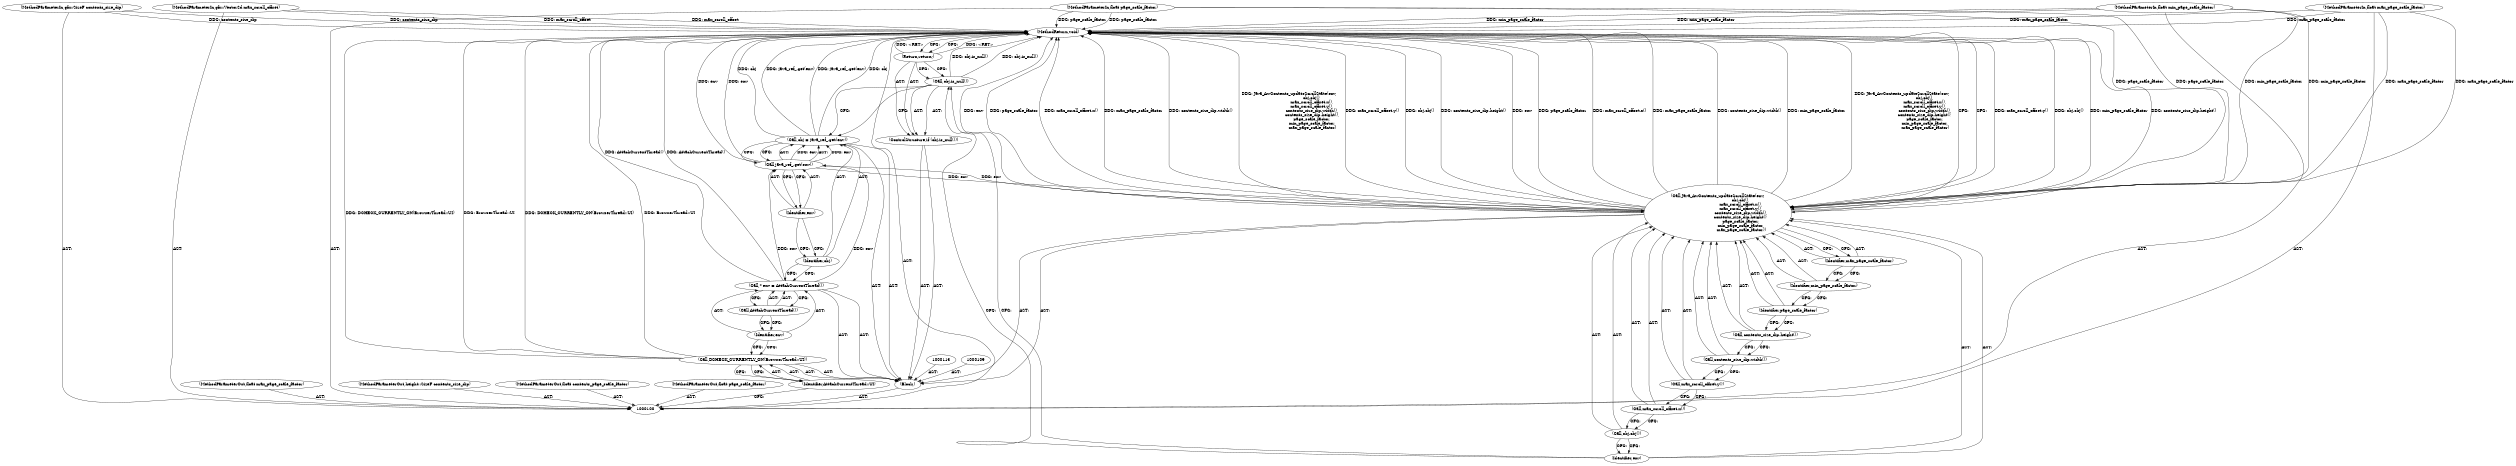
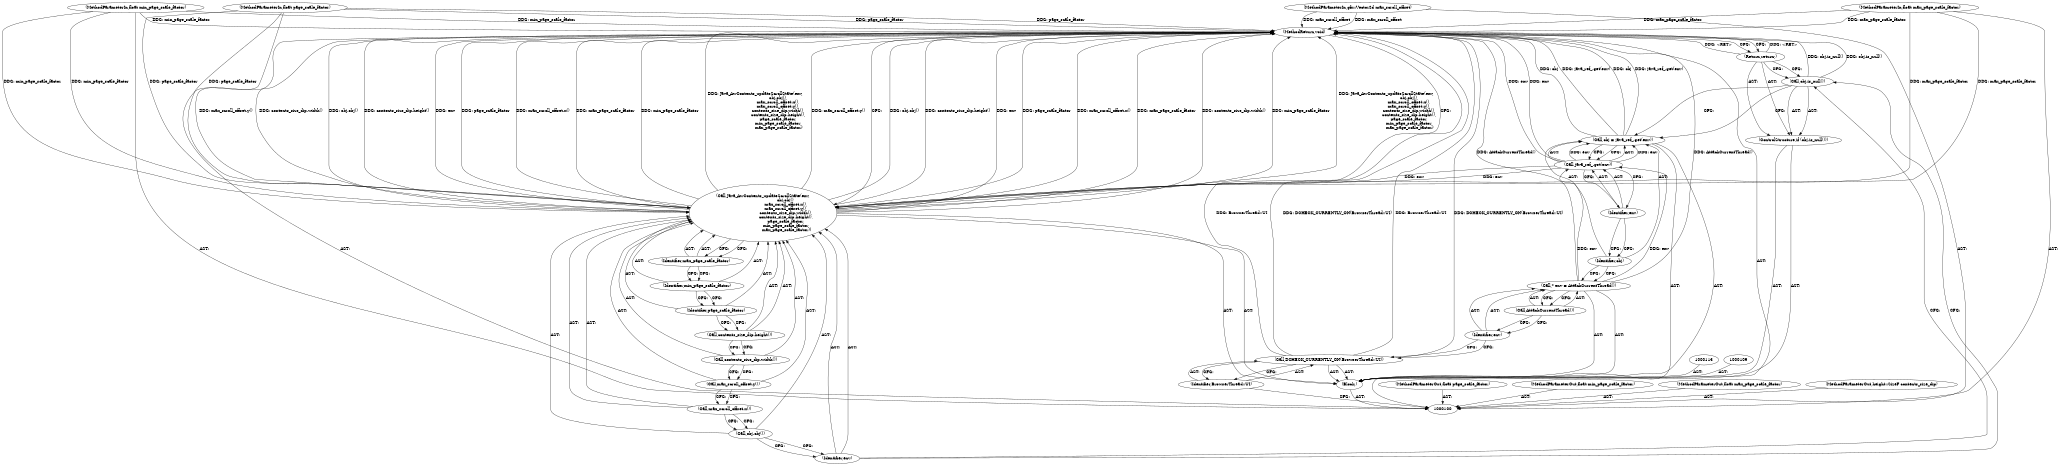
(72, 8) -> none
(572, 385) -> (1583, 385)
(839, 385) -> (1221, 385)
